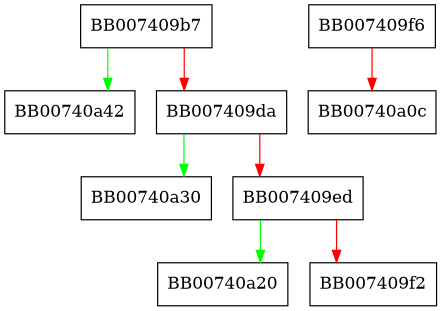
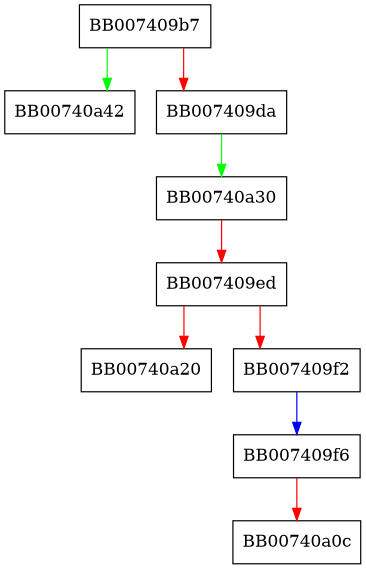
(260, 149) -> (222, 235)
(260, 235) -> (184, 321)
none -> (297, 407)
